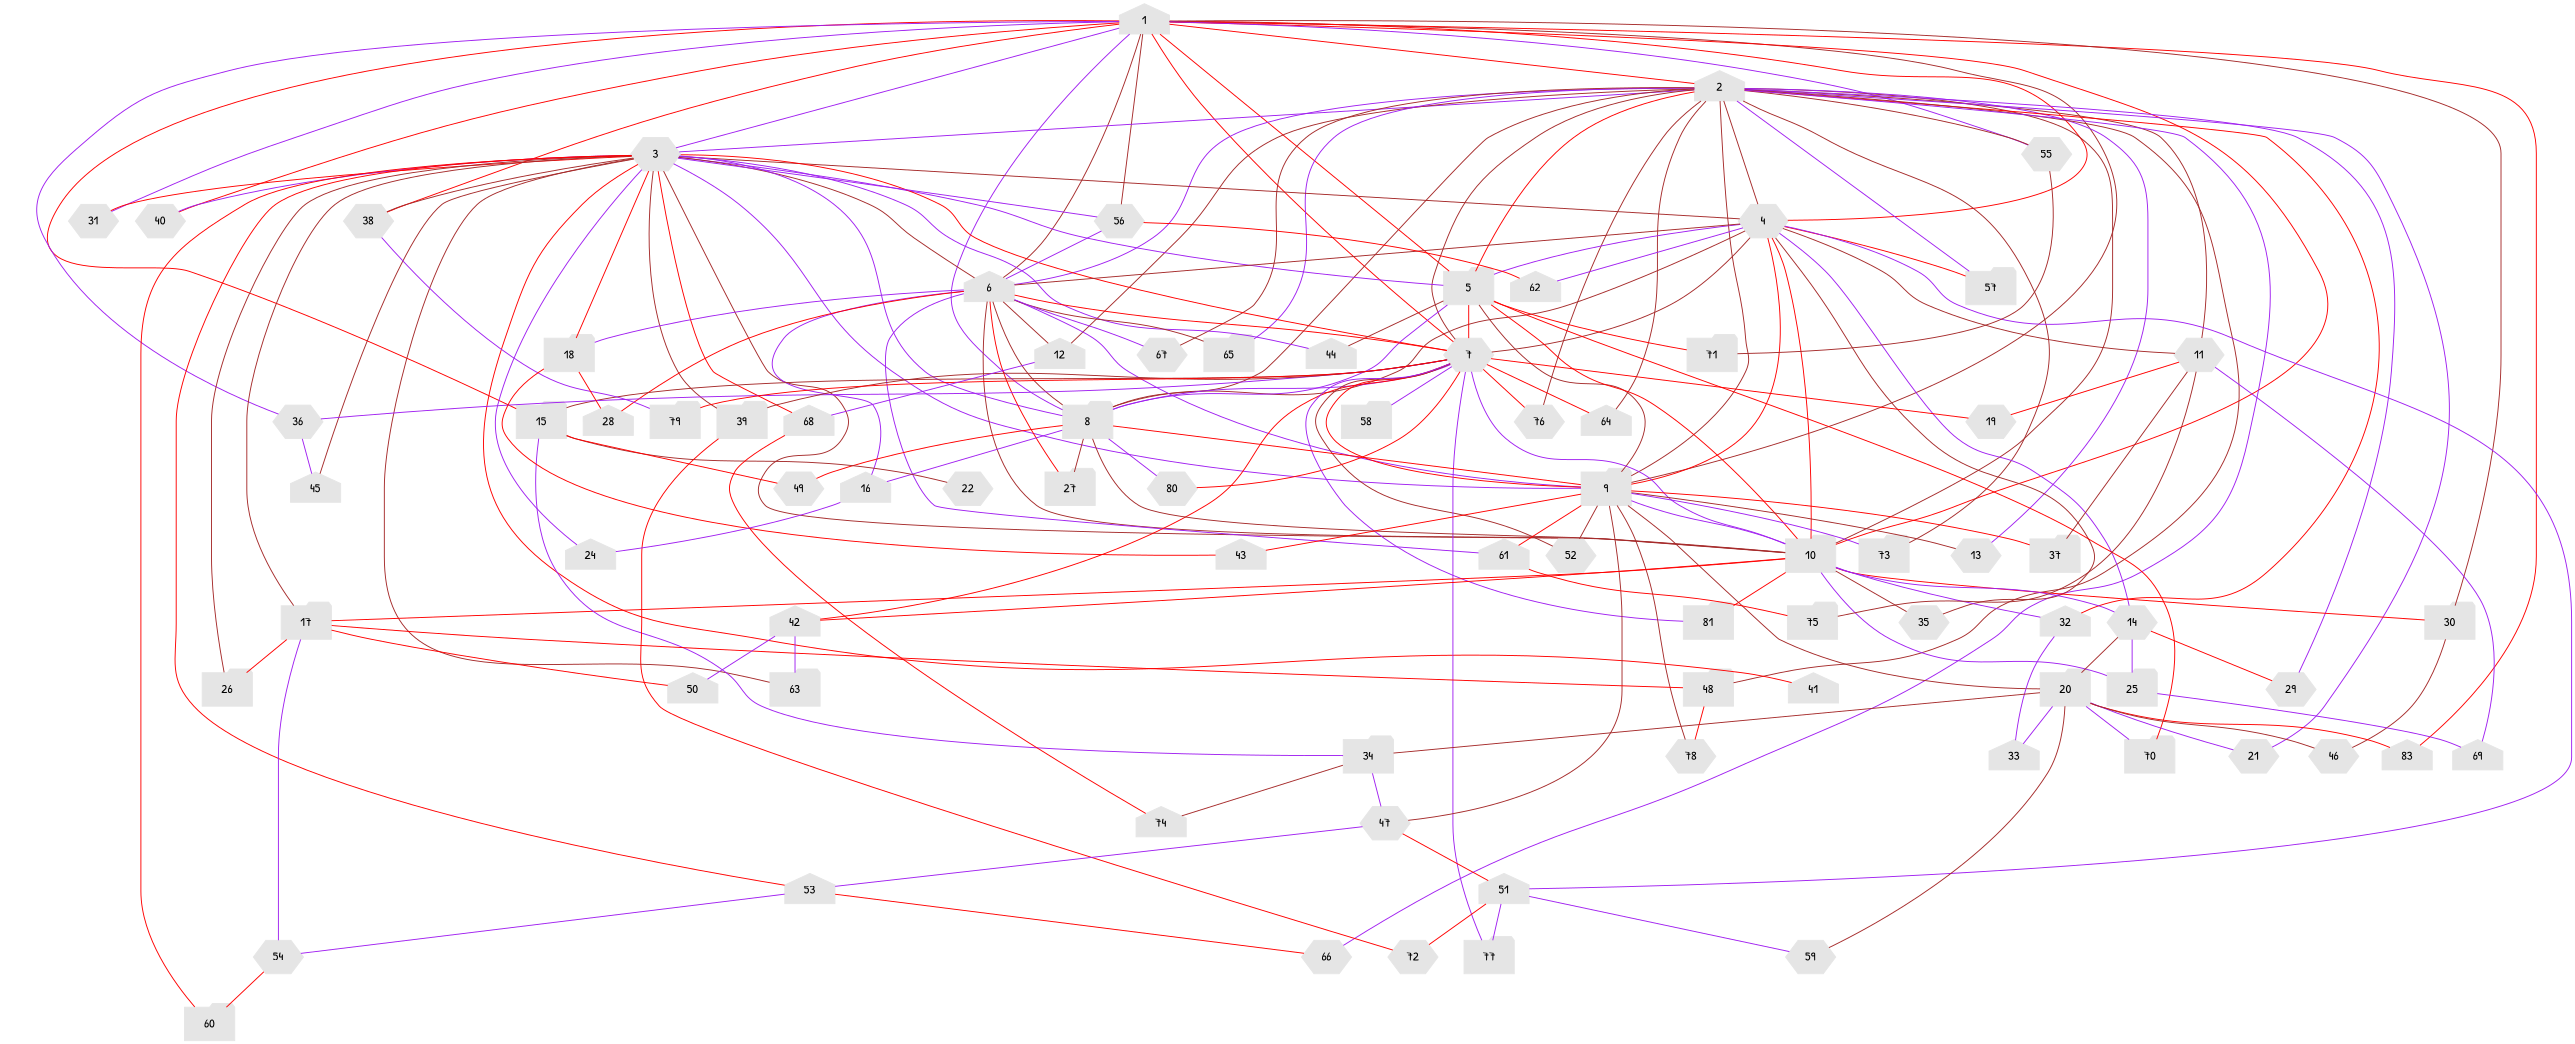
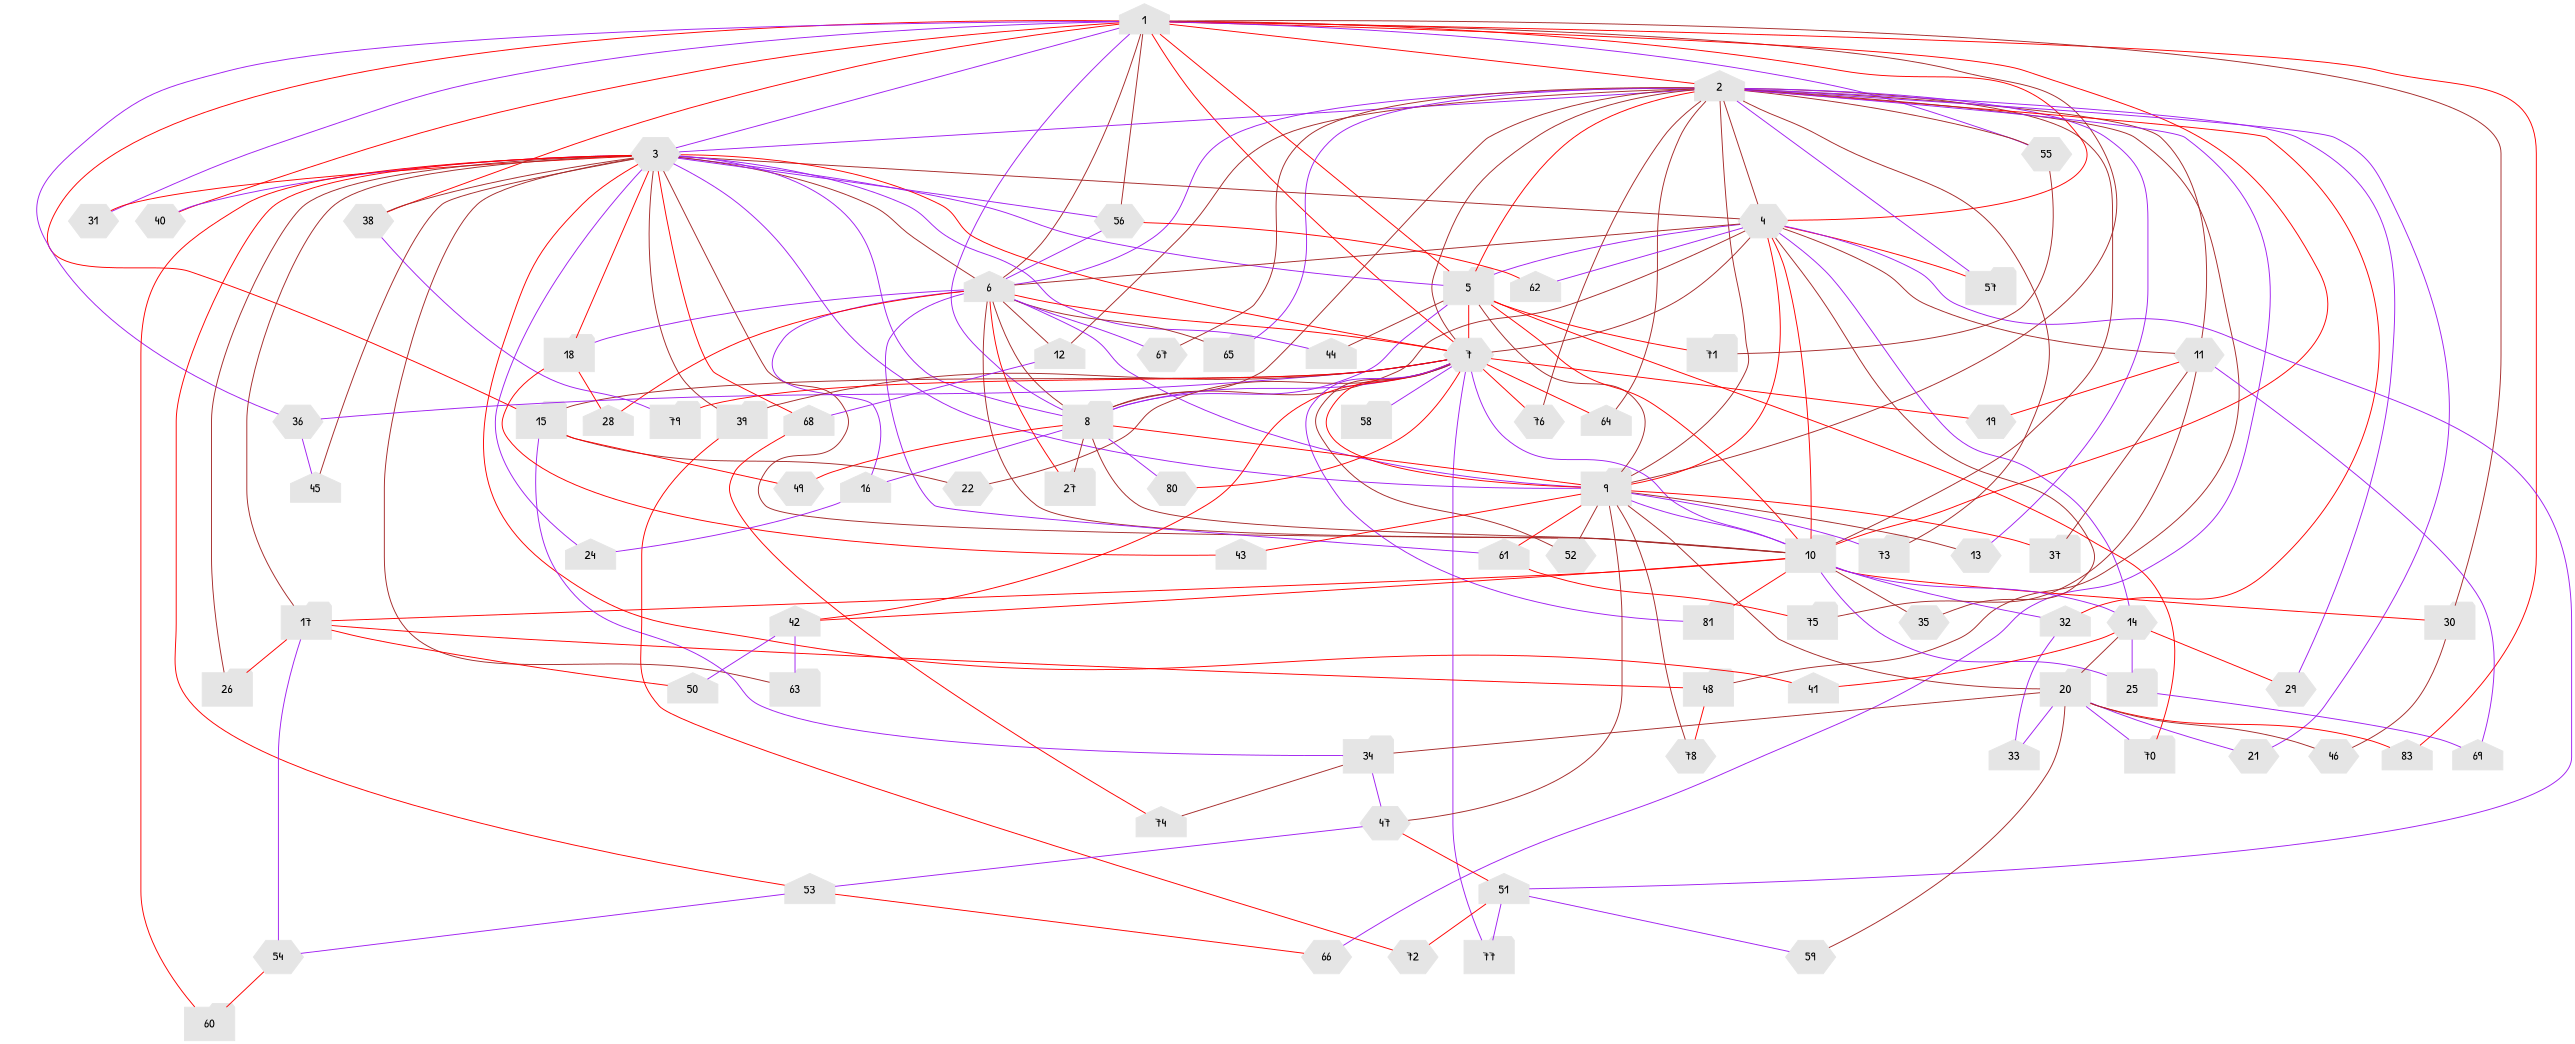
none -> (1163, 404)
none -> (1978, 668)
